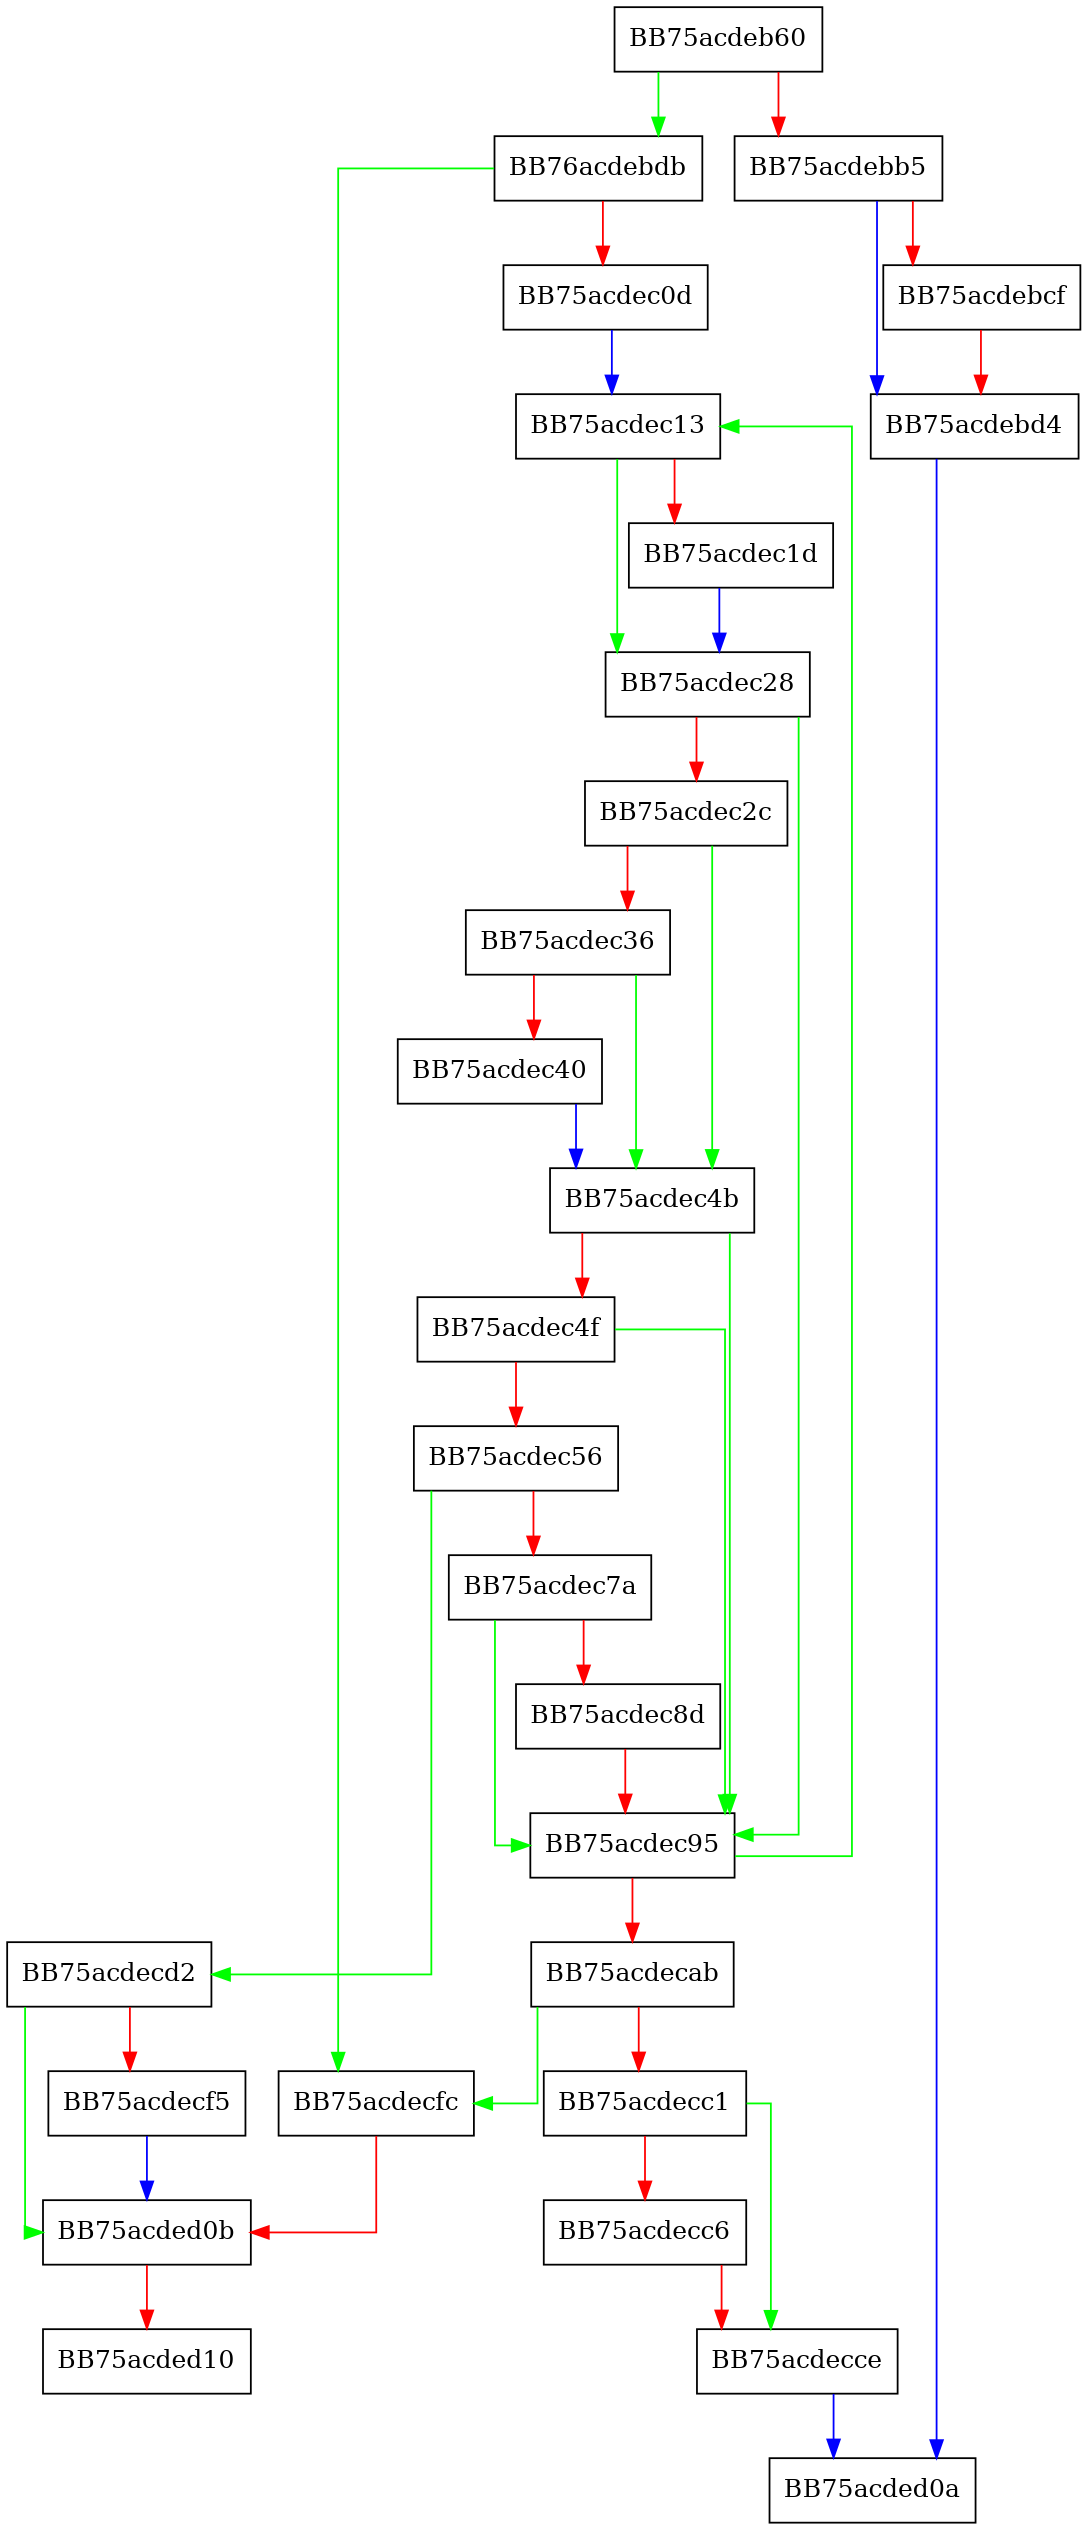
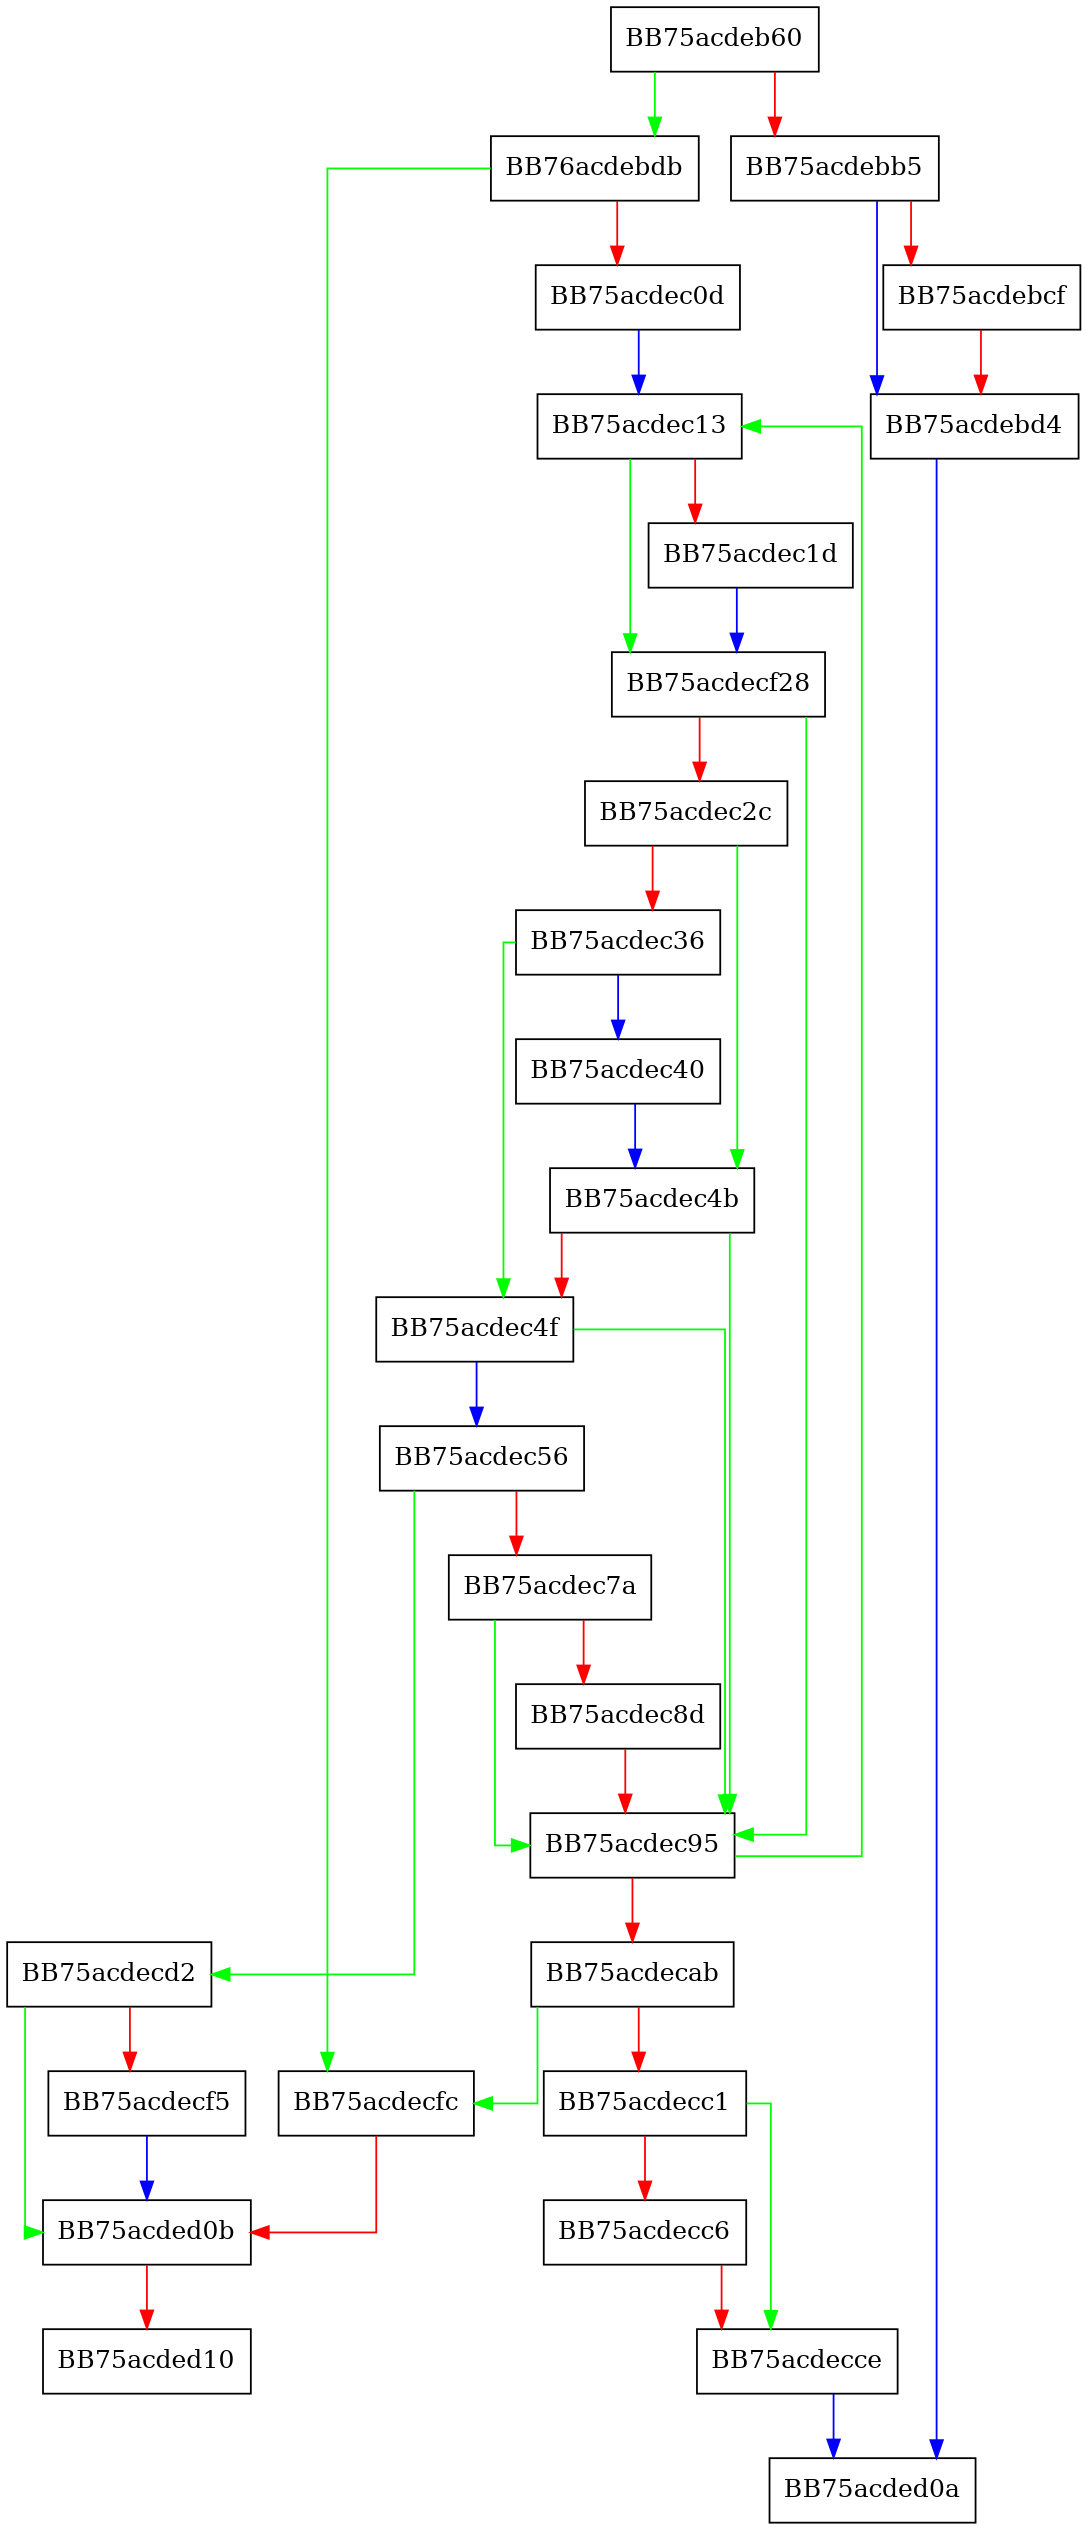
(708, 684) -> (718, 684)
(534, 998) -> (618, 998)
(636, 1063) -> (503, 1105)
(516, 1385) -> (477, 1385)
